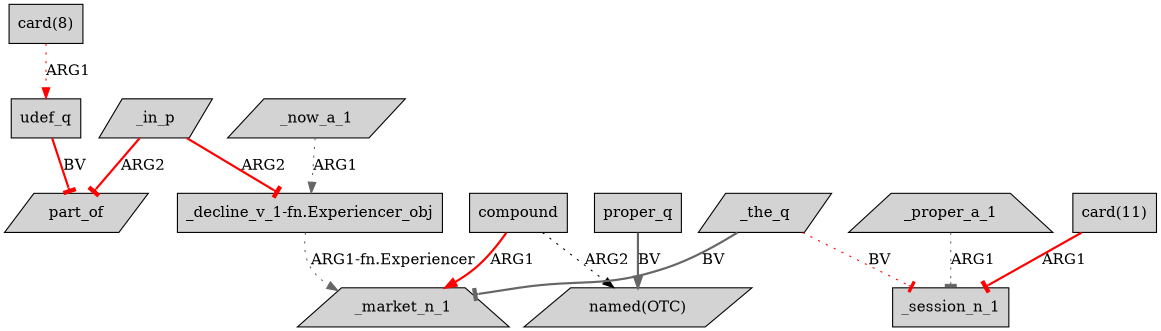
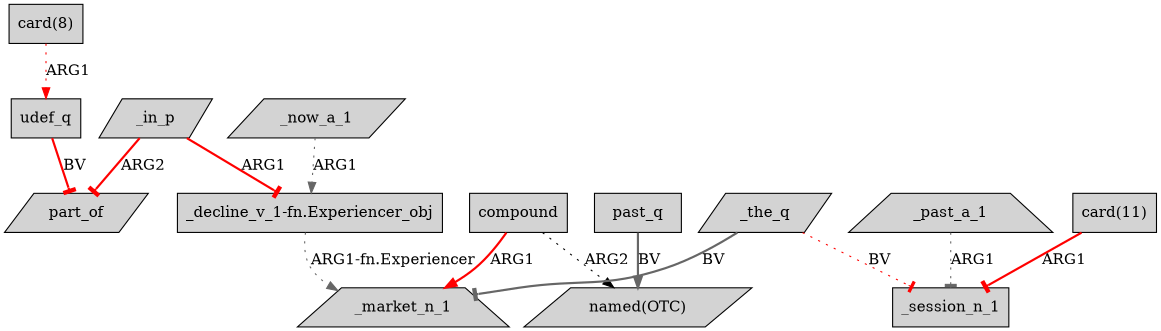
(264, 166) -> (264, 166)
(638, 213) -> (638, 213)
(951, 213) -> (951, 213)
